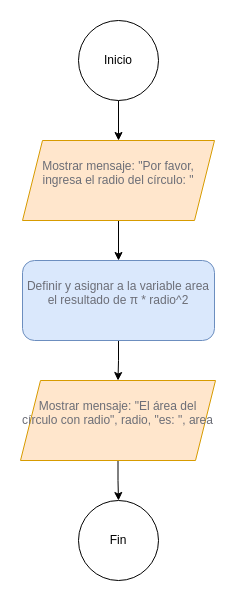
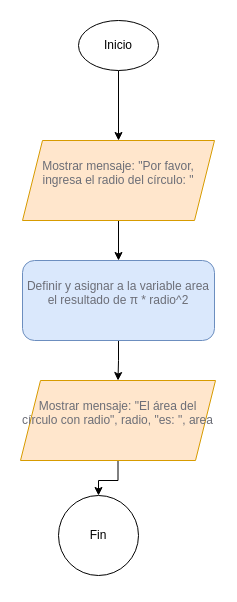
(119, 61) -> (119, 46)
(119, 541) -> (99, 536)
